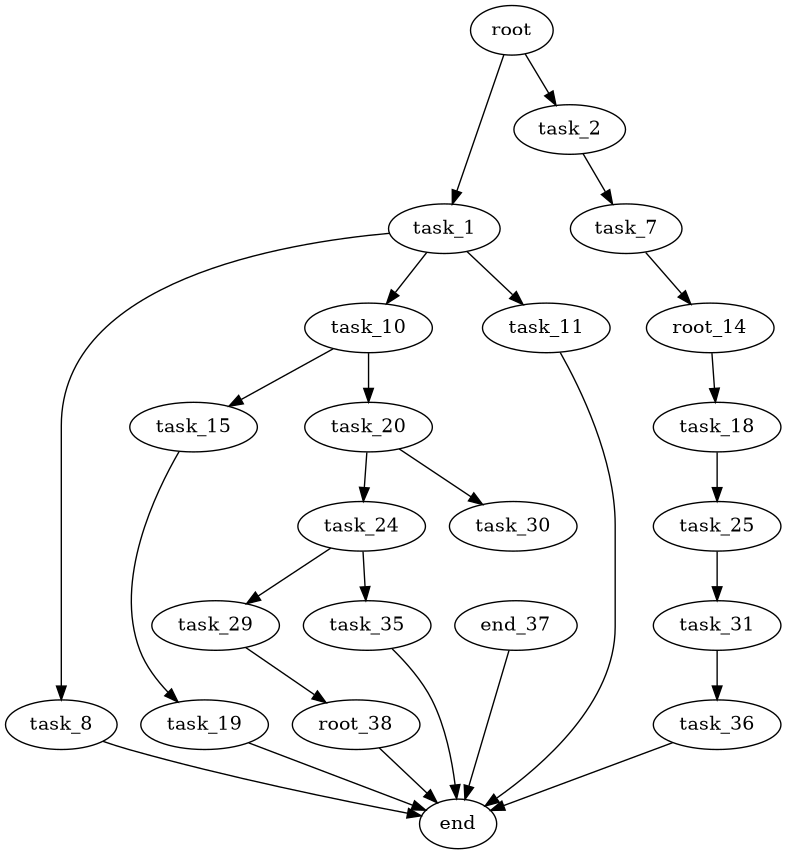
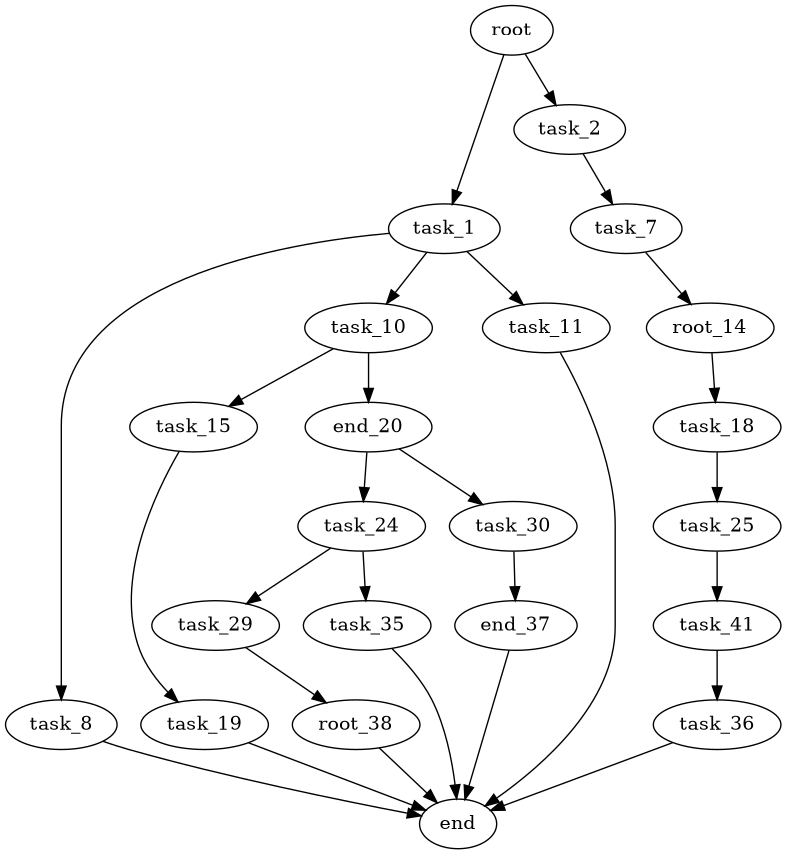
(369, 427) -> (369, 427)
none -> (514, 569)
(717, 626) -> (717, 626)
